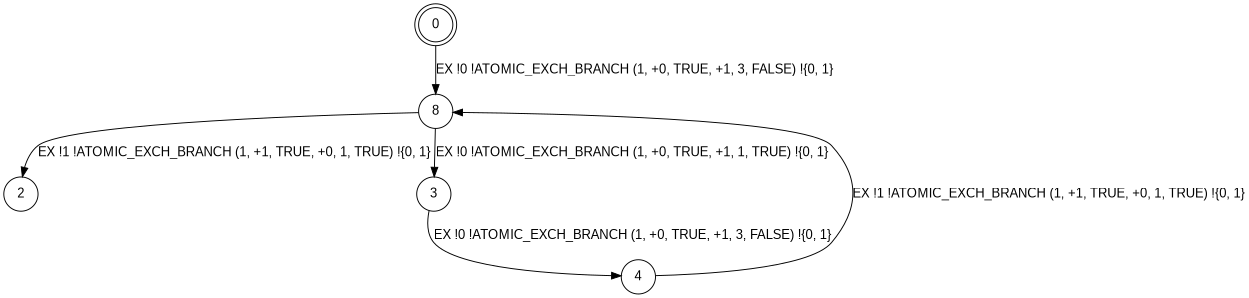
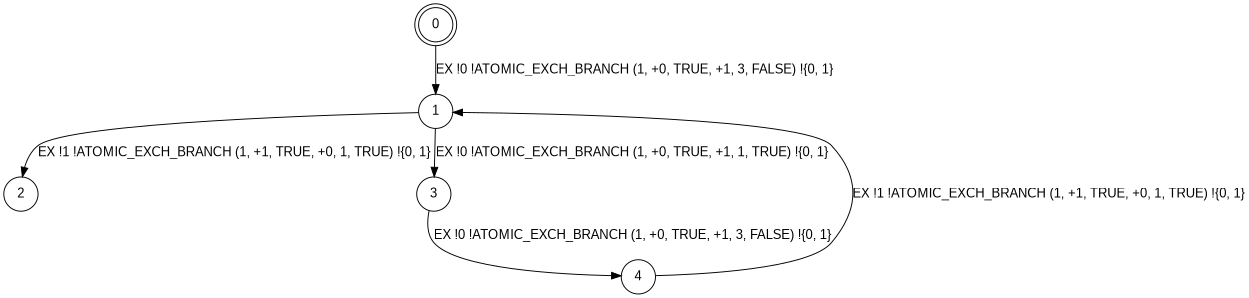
(436, 111) -> (436, 111)
